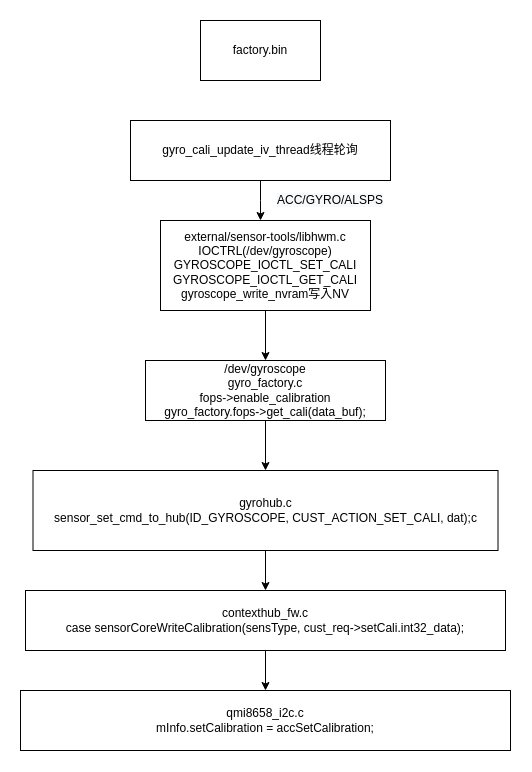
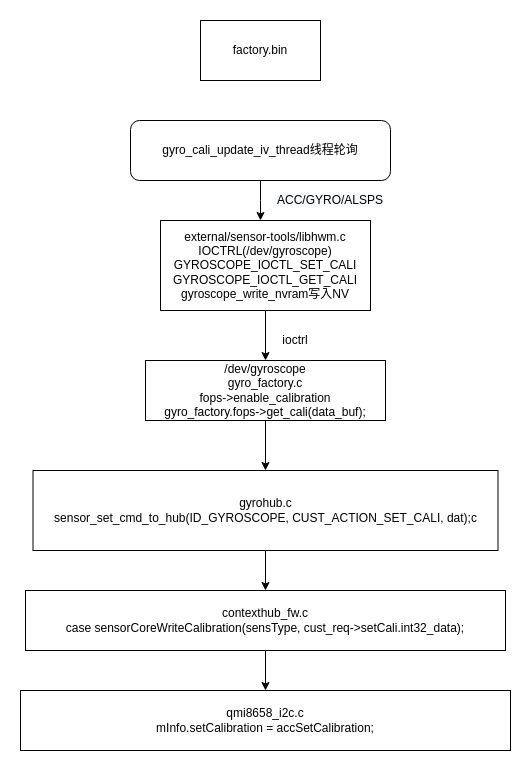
(261, 151) -> (261, 151)
none -> (296, 341)
